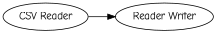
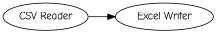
(164, 17) -> (164, 17)
